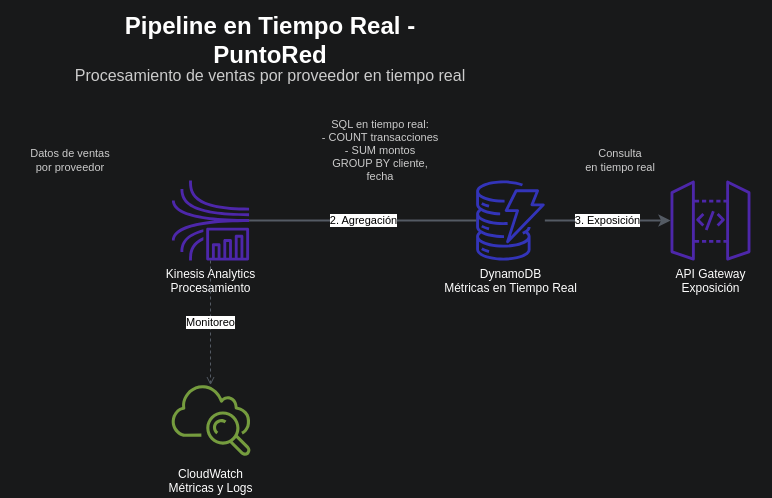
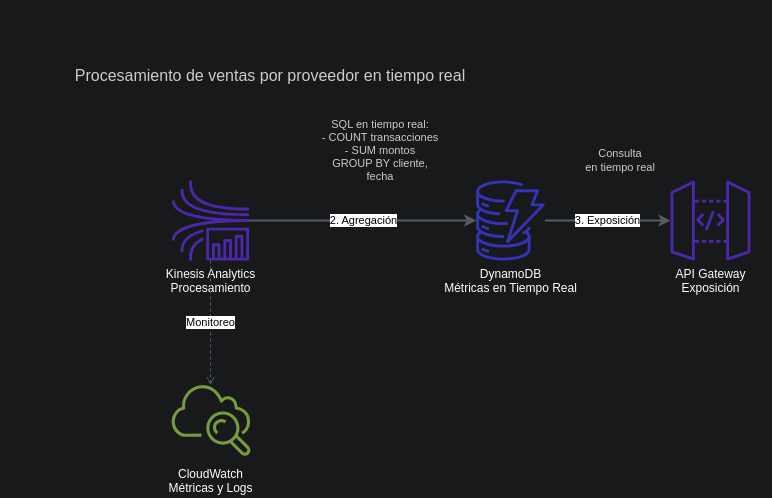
(271, 41) -> none
(71, 161) -> none
(470, 221) -> (466, 221)
